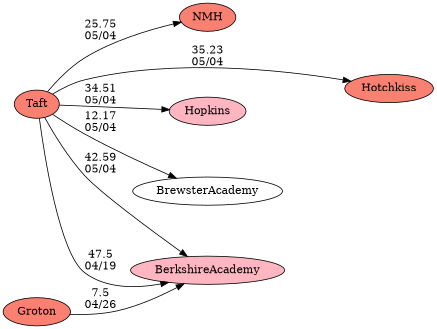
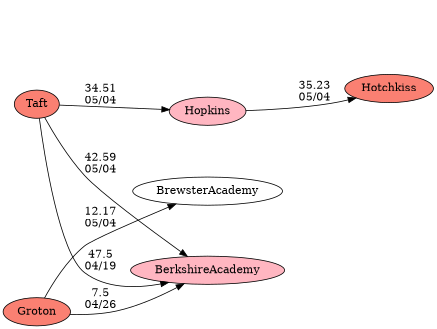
(208, 17) -> none
(196, 68) -> (297, 108)
(110, 147) -> (96, 239)
